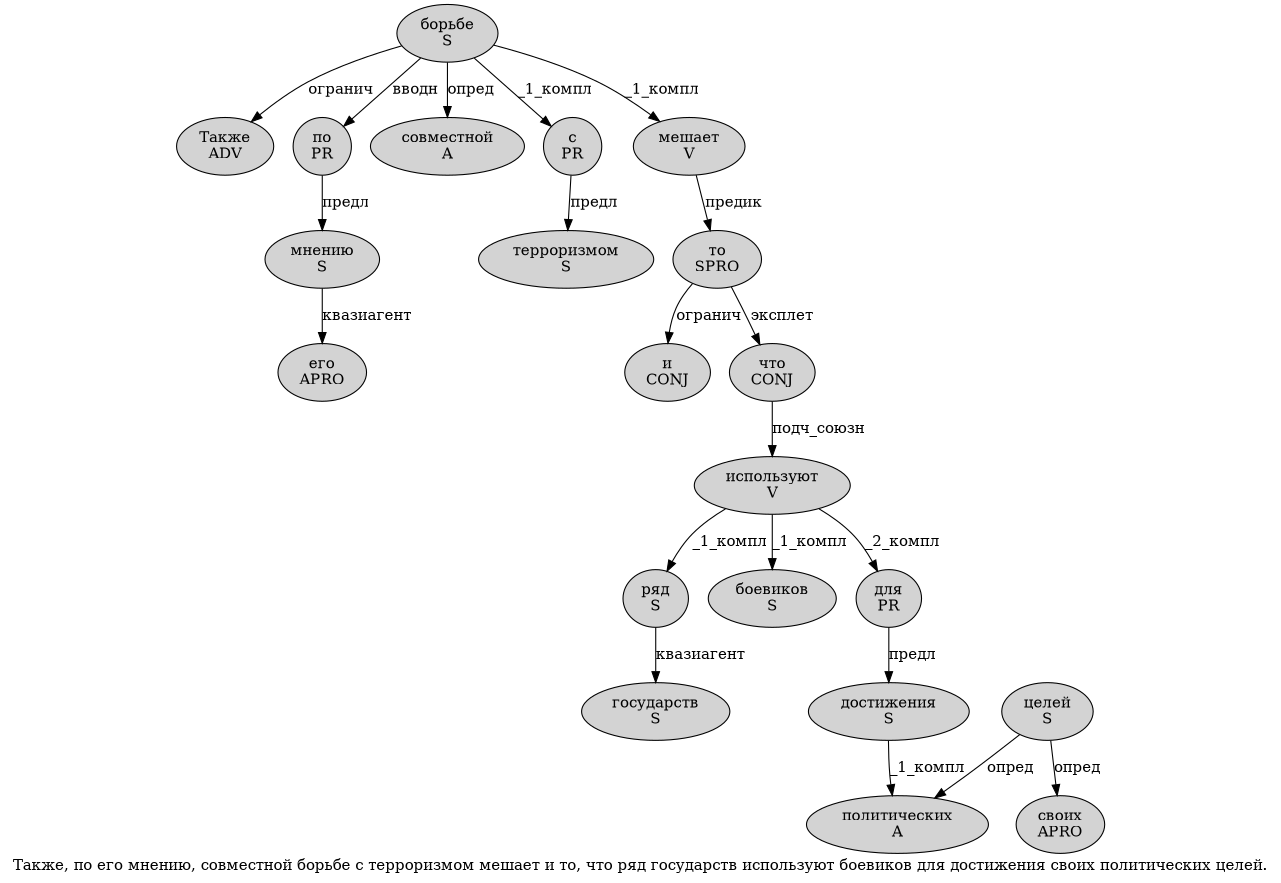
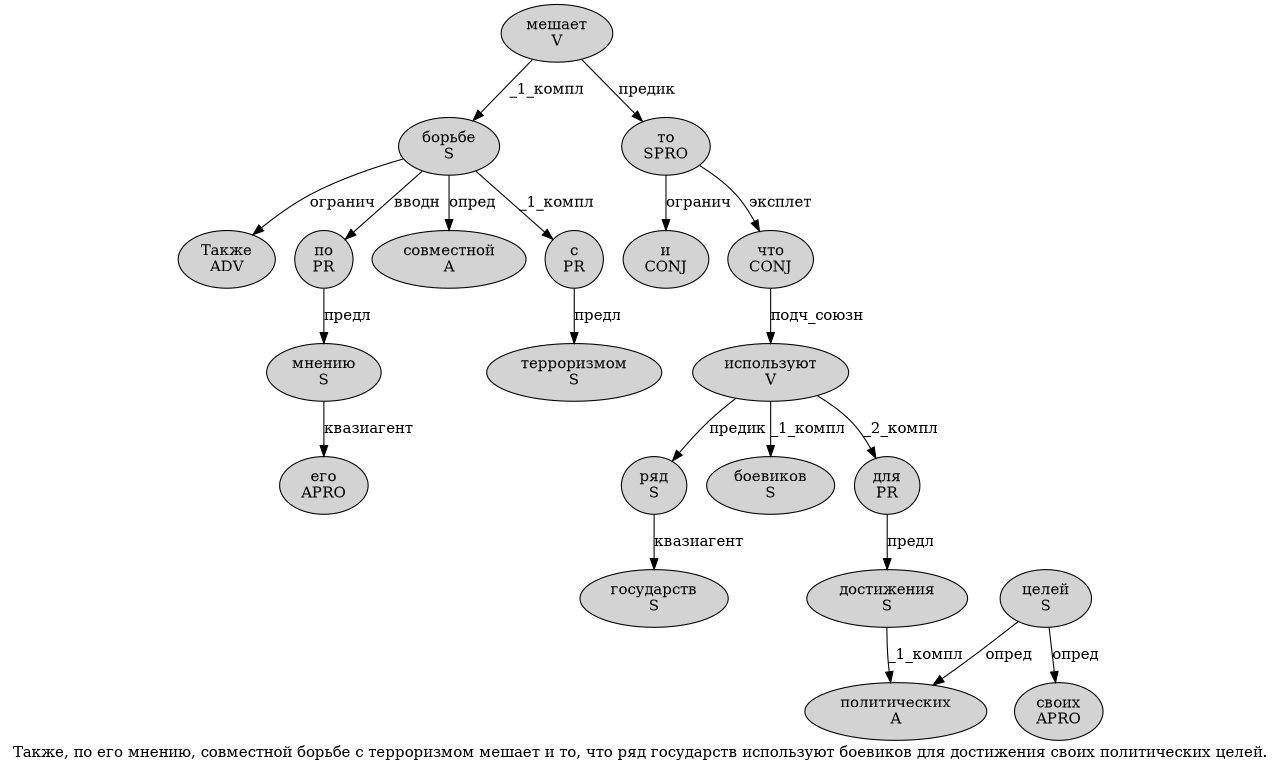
(576, 72) -> (507, 86)
(730, 542) -> (738, 429)
